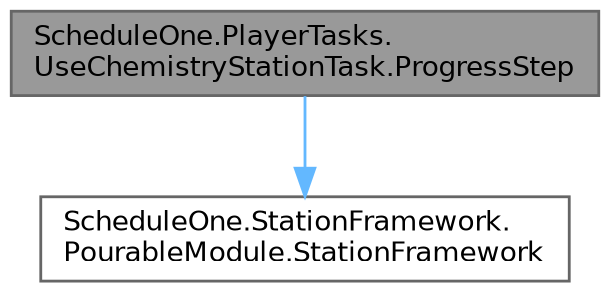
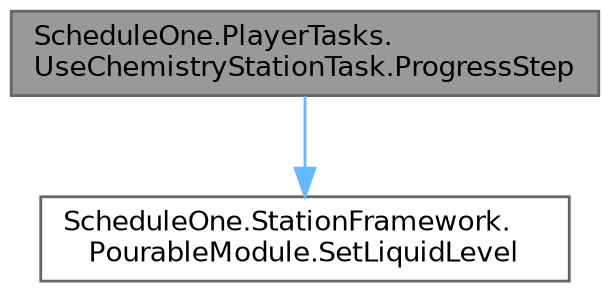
(305, 239) -> (305, 239)
